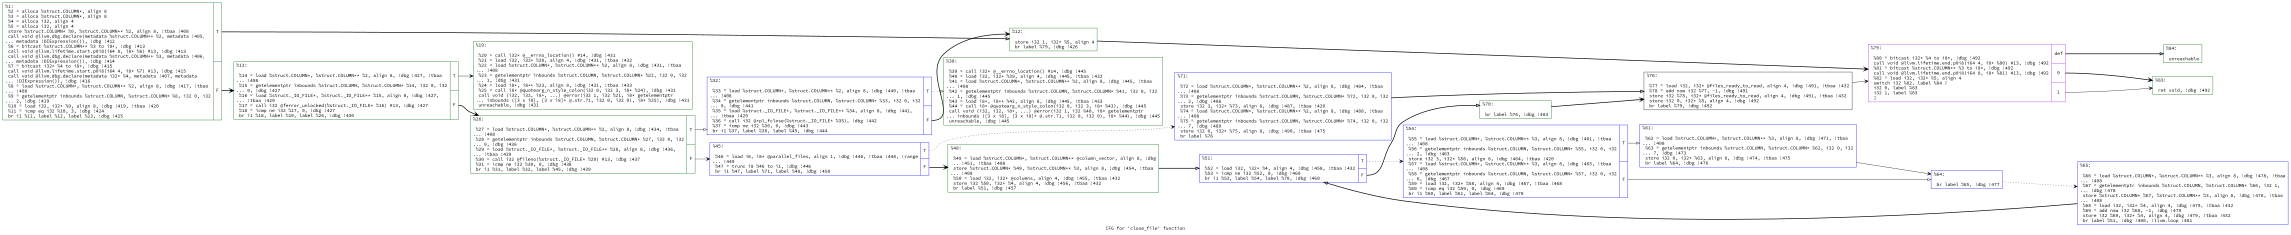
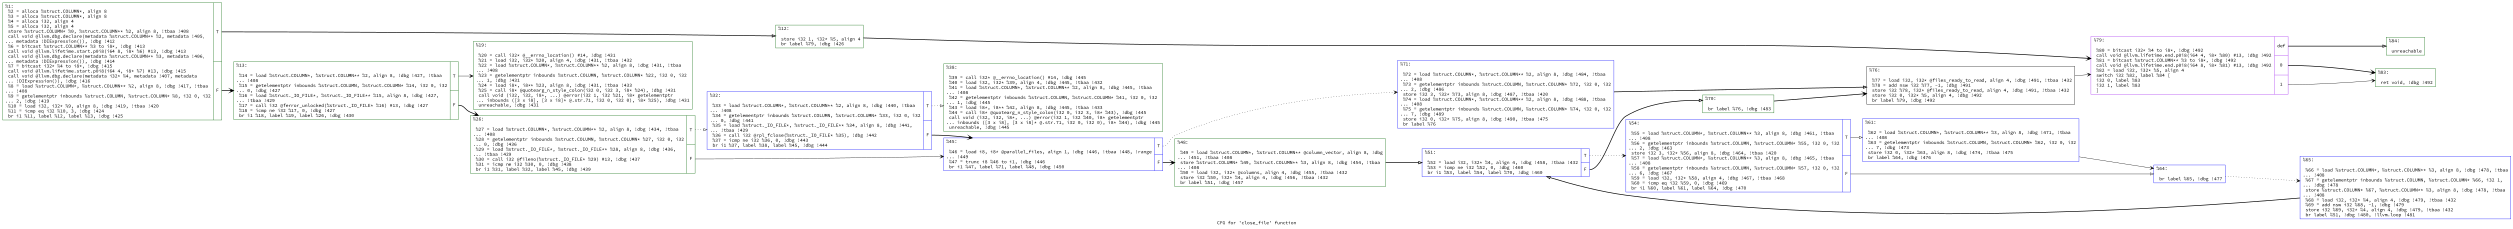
(941, 58) -> (950, 136)
(699, 130) -> (699, 130)
